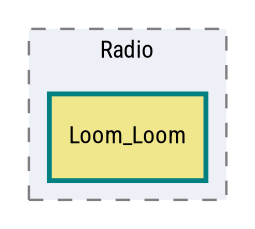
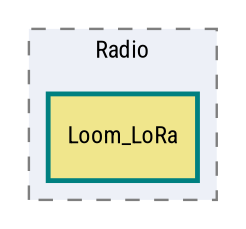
(128, 137) -> (123, 137)
